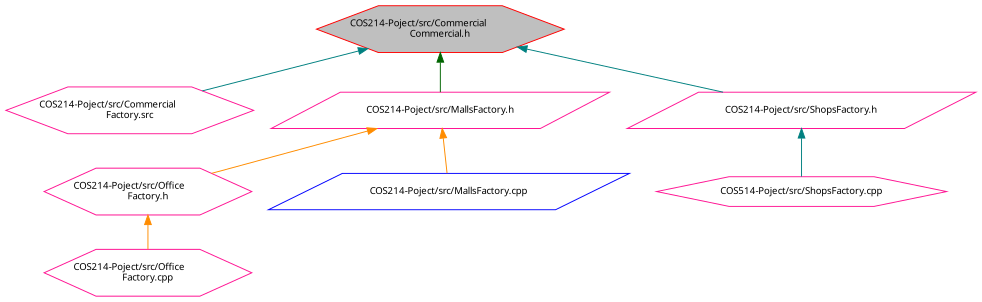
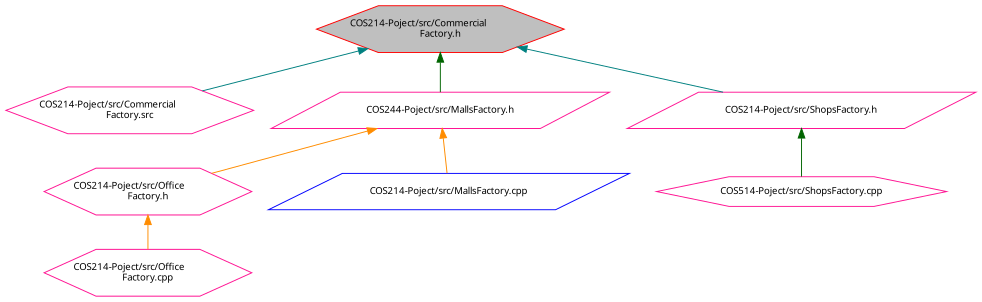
(440, 29) -> (440, 29)
(440, 110) -> (440, 110)
(802, 157) -> (802, 157)
